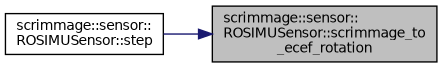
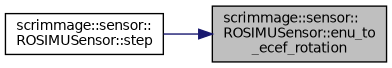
(325, 34) -> (299, 34)
